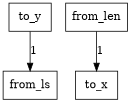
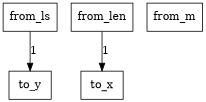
none -> (175, 17)
(30, 47) -> (30, 47)
